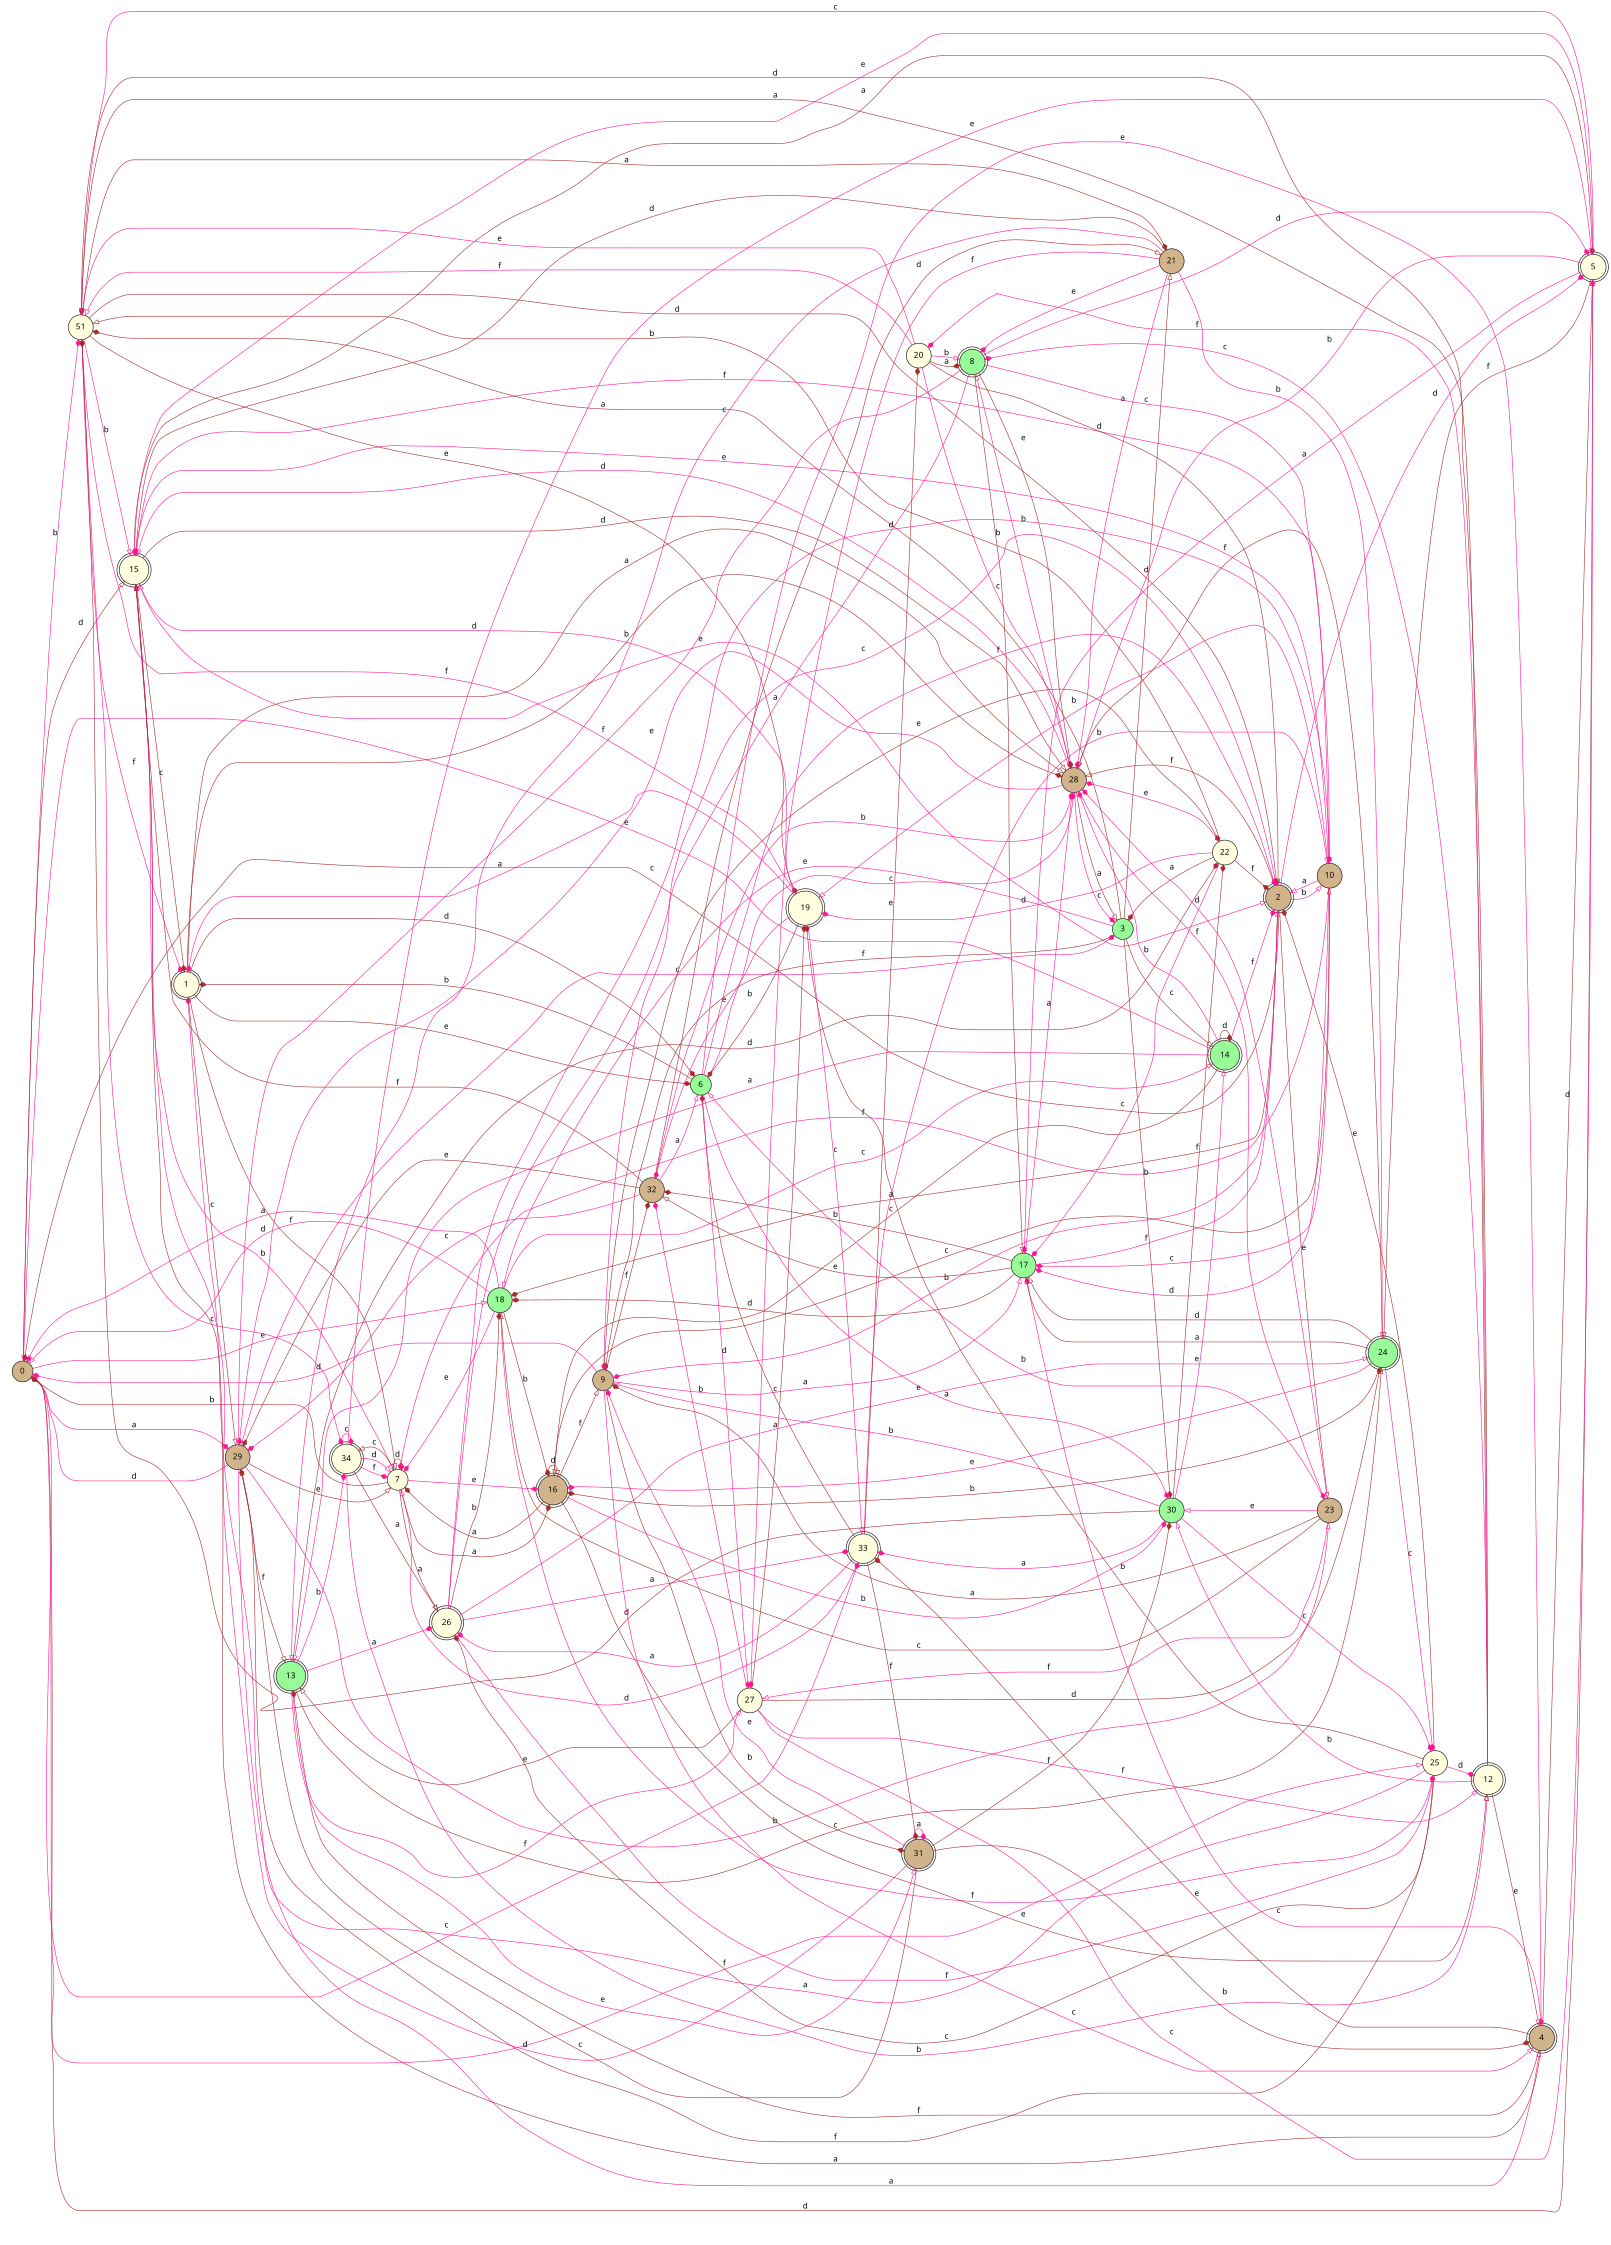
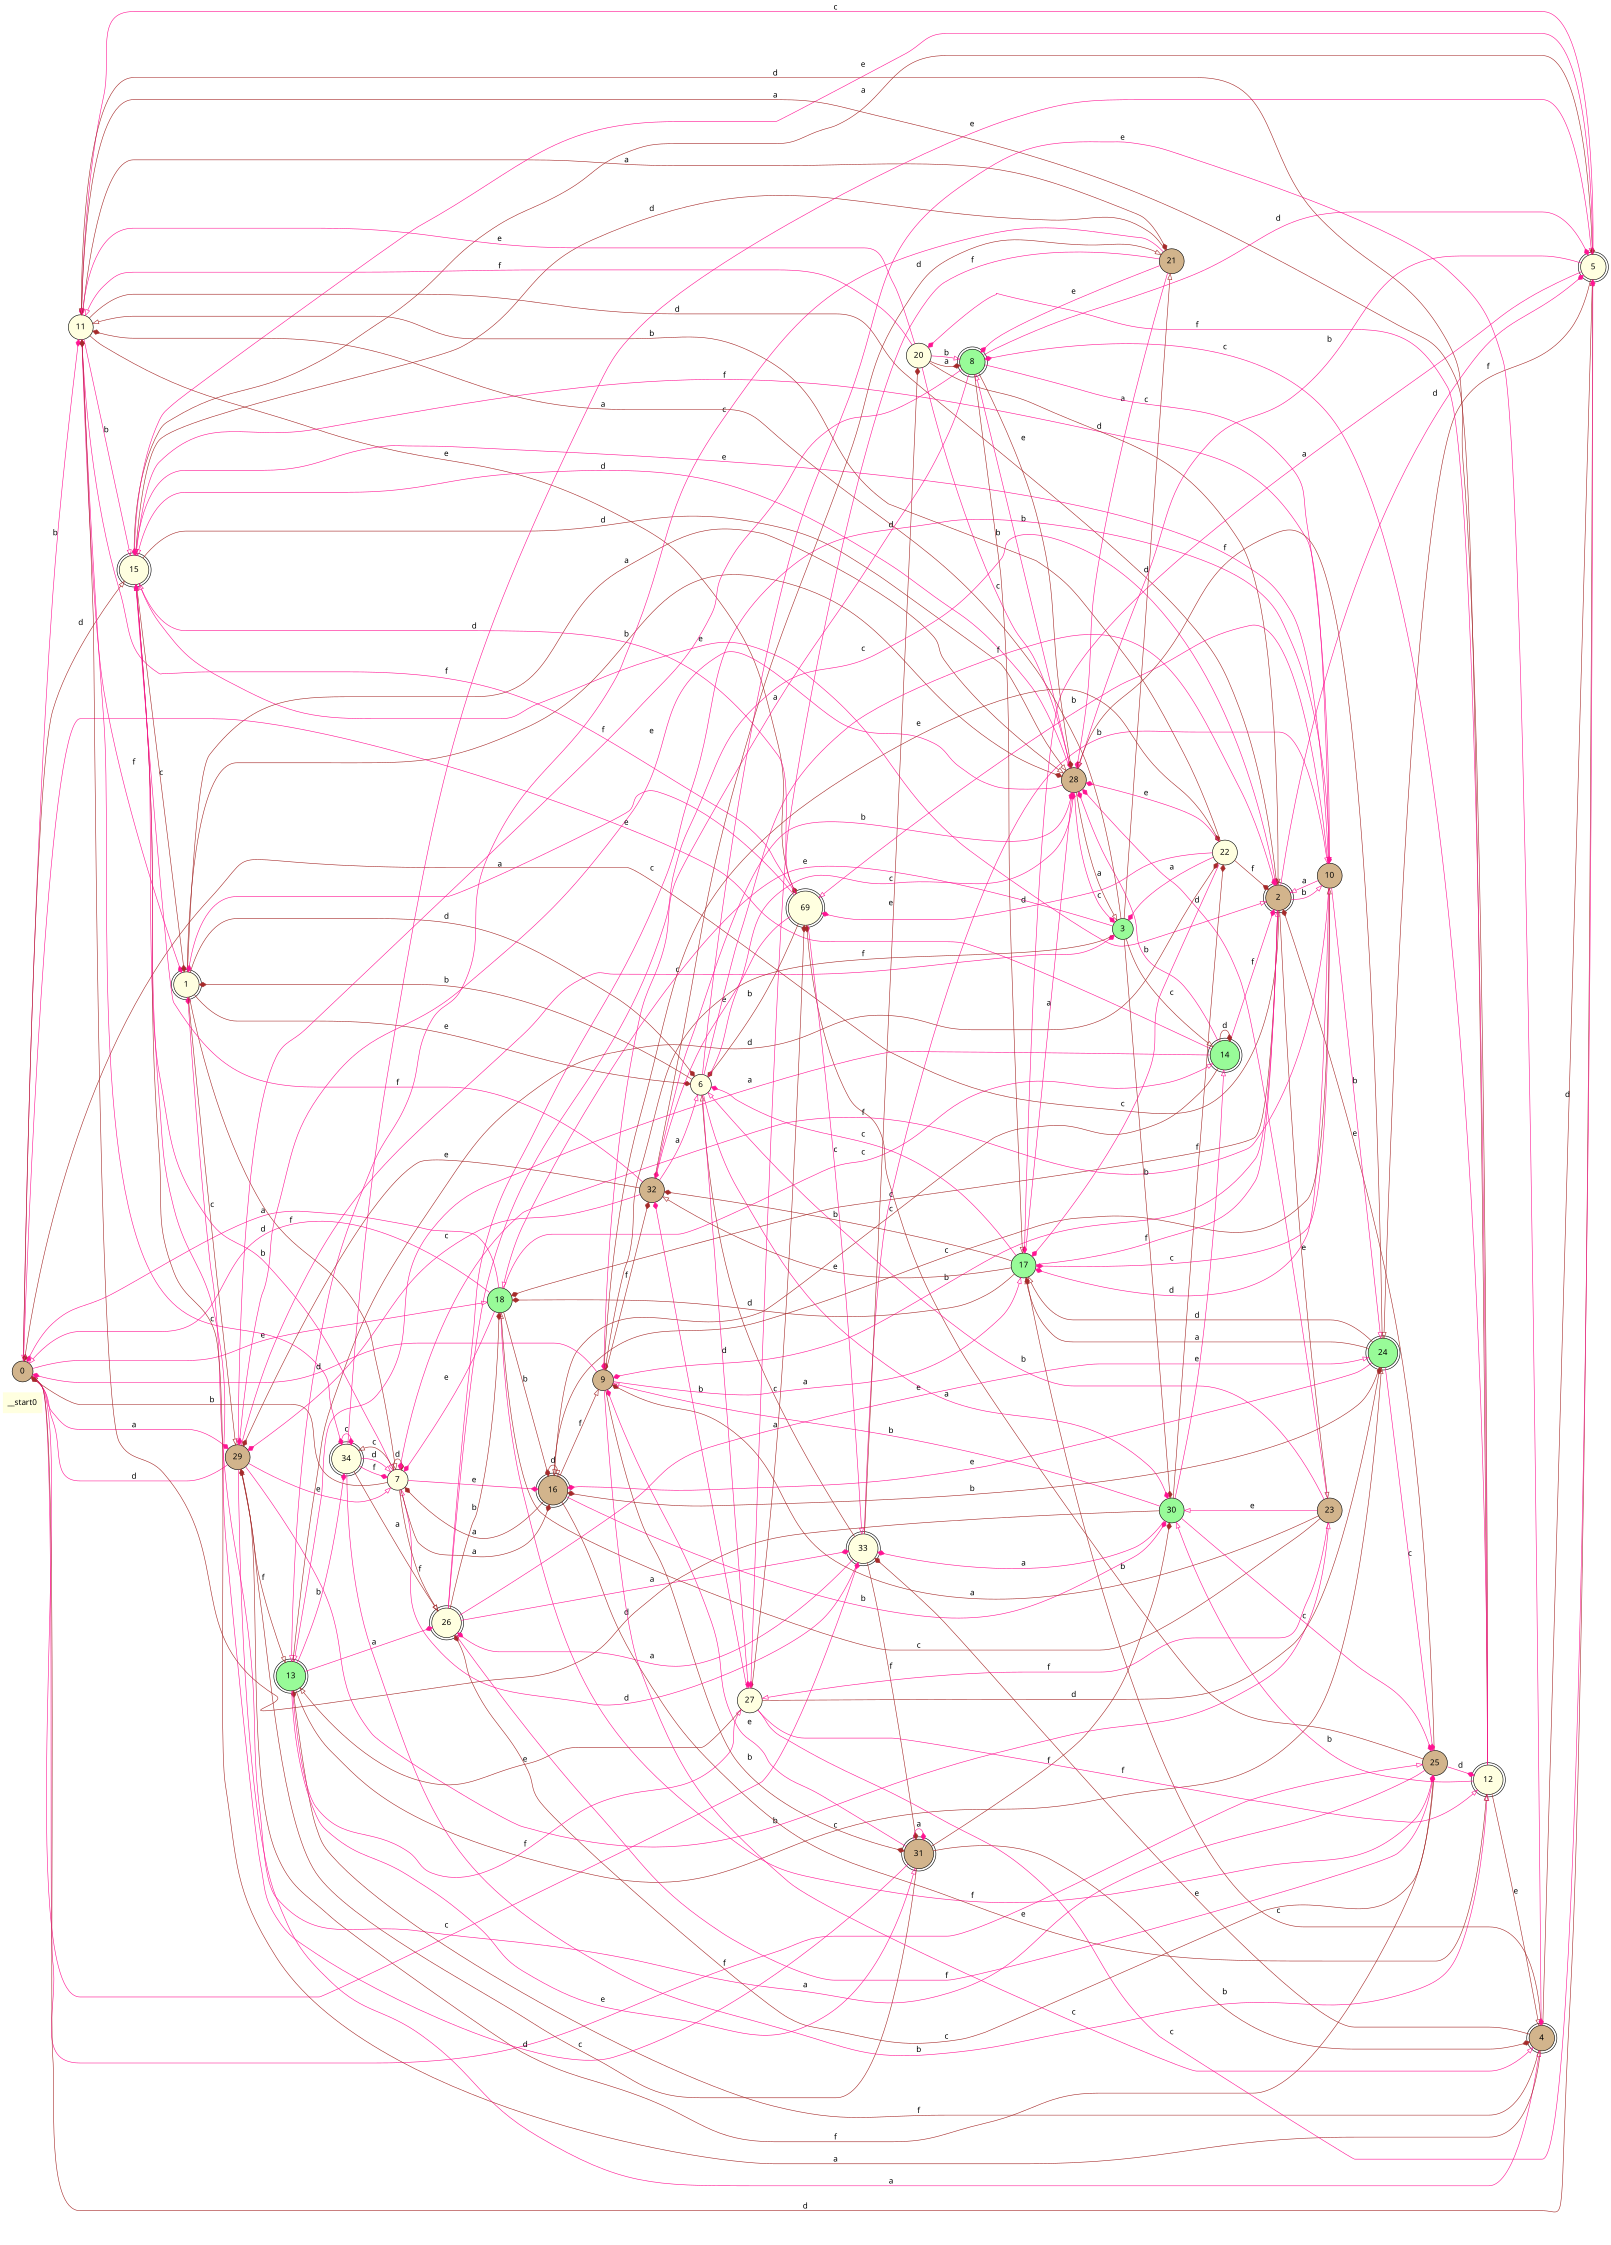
(81, 327) -> (81, 327)
(831, 471) -> (831, 471)
(1375, 759) -> (1356, 1110)
(1210, 783) -> none
(1167, 882) -> (1167, 882)
(805, 908) -> (805, 908)
(208, 1048) -> (208, 1048)
(701, 1085) -> (701, 1085)
(1249, 1121) -> none
none -> (873, 1145)
(891, 1195) -> (891, 1195)
(746, 1331) -> (746, 1331)
none -> (23, 1403)
(309, 1491) -> (309, 1491)
(420, 1569) -> (420, 1569)
(1435, 1763) -> (1435, 1763)
(1171, 1777) -> (1171, 1777)
